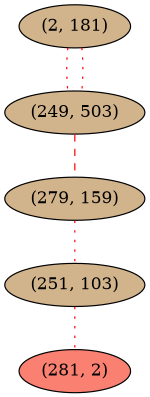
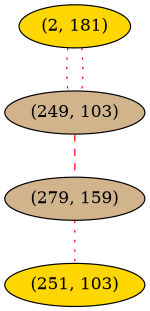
(75, 26) -> (75, 26)
(75, 113) -> (75, 113)
(75, 285) -> (75, 285)
(75, 371) -> none
